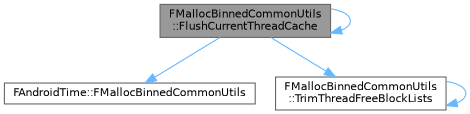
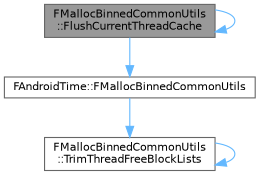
(298, 54) -> (130, 112)
